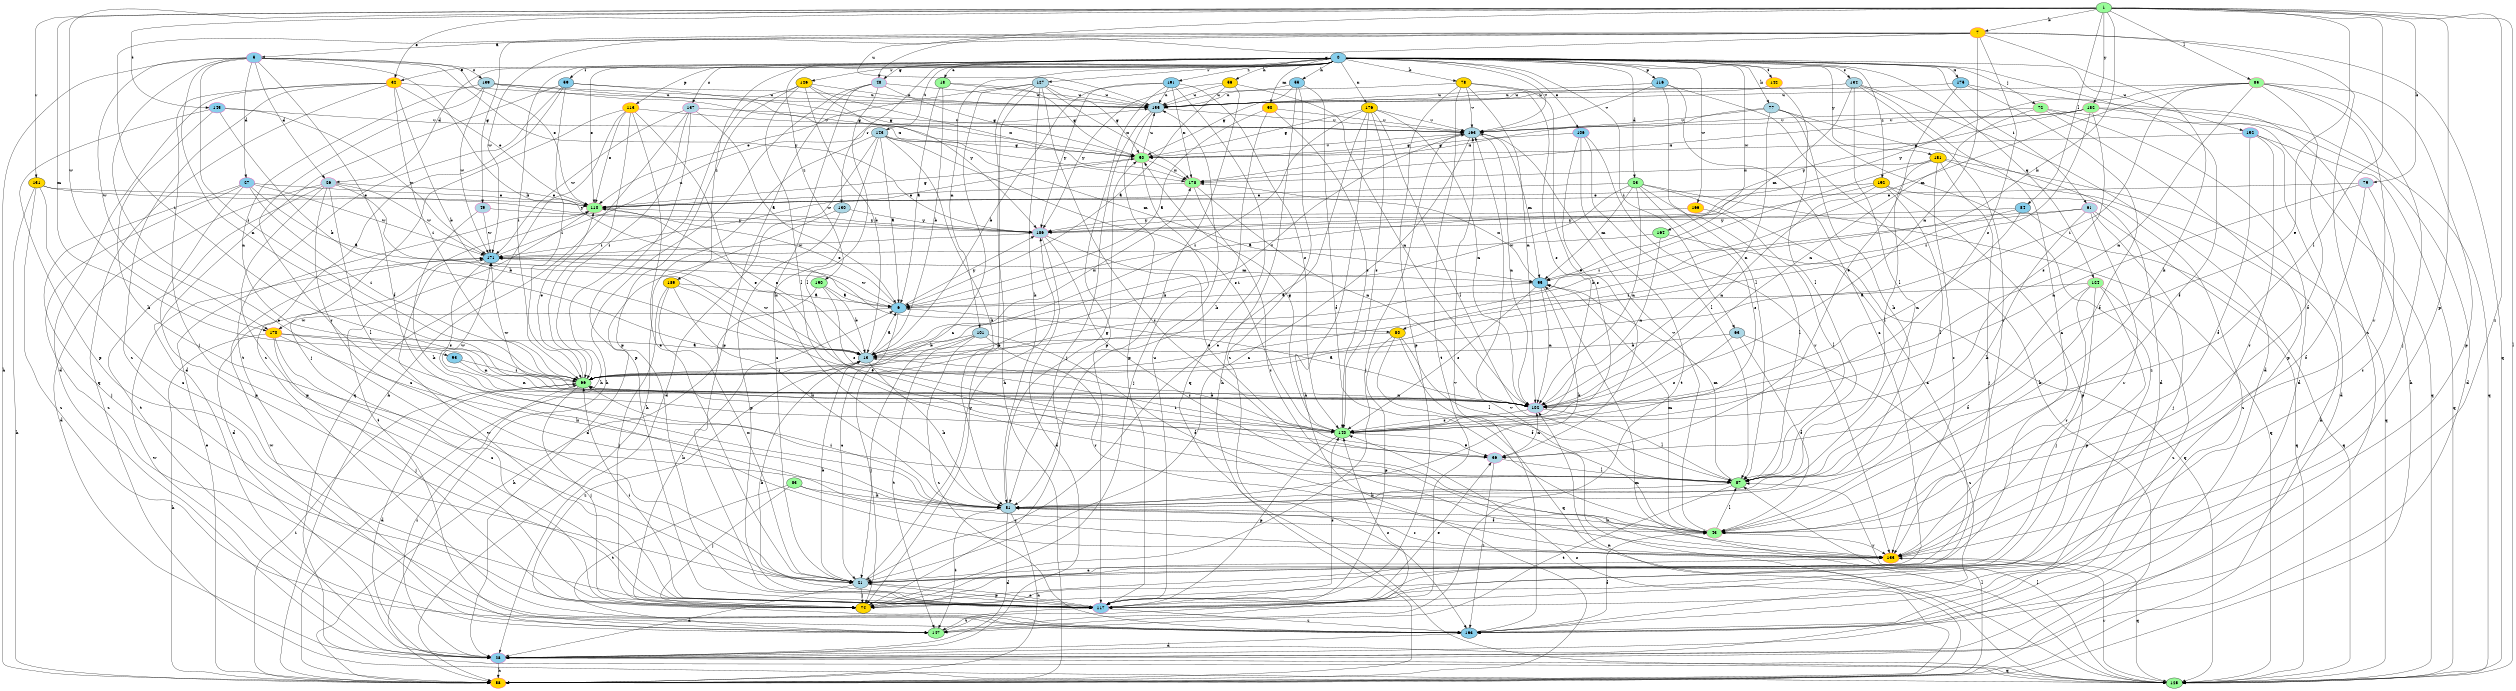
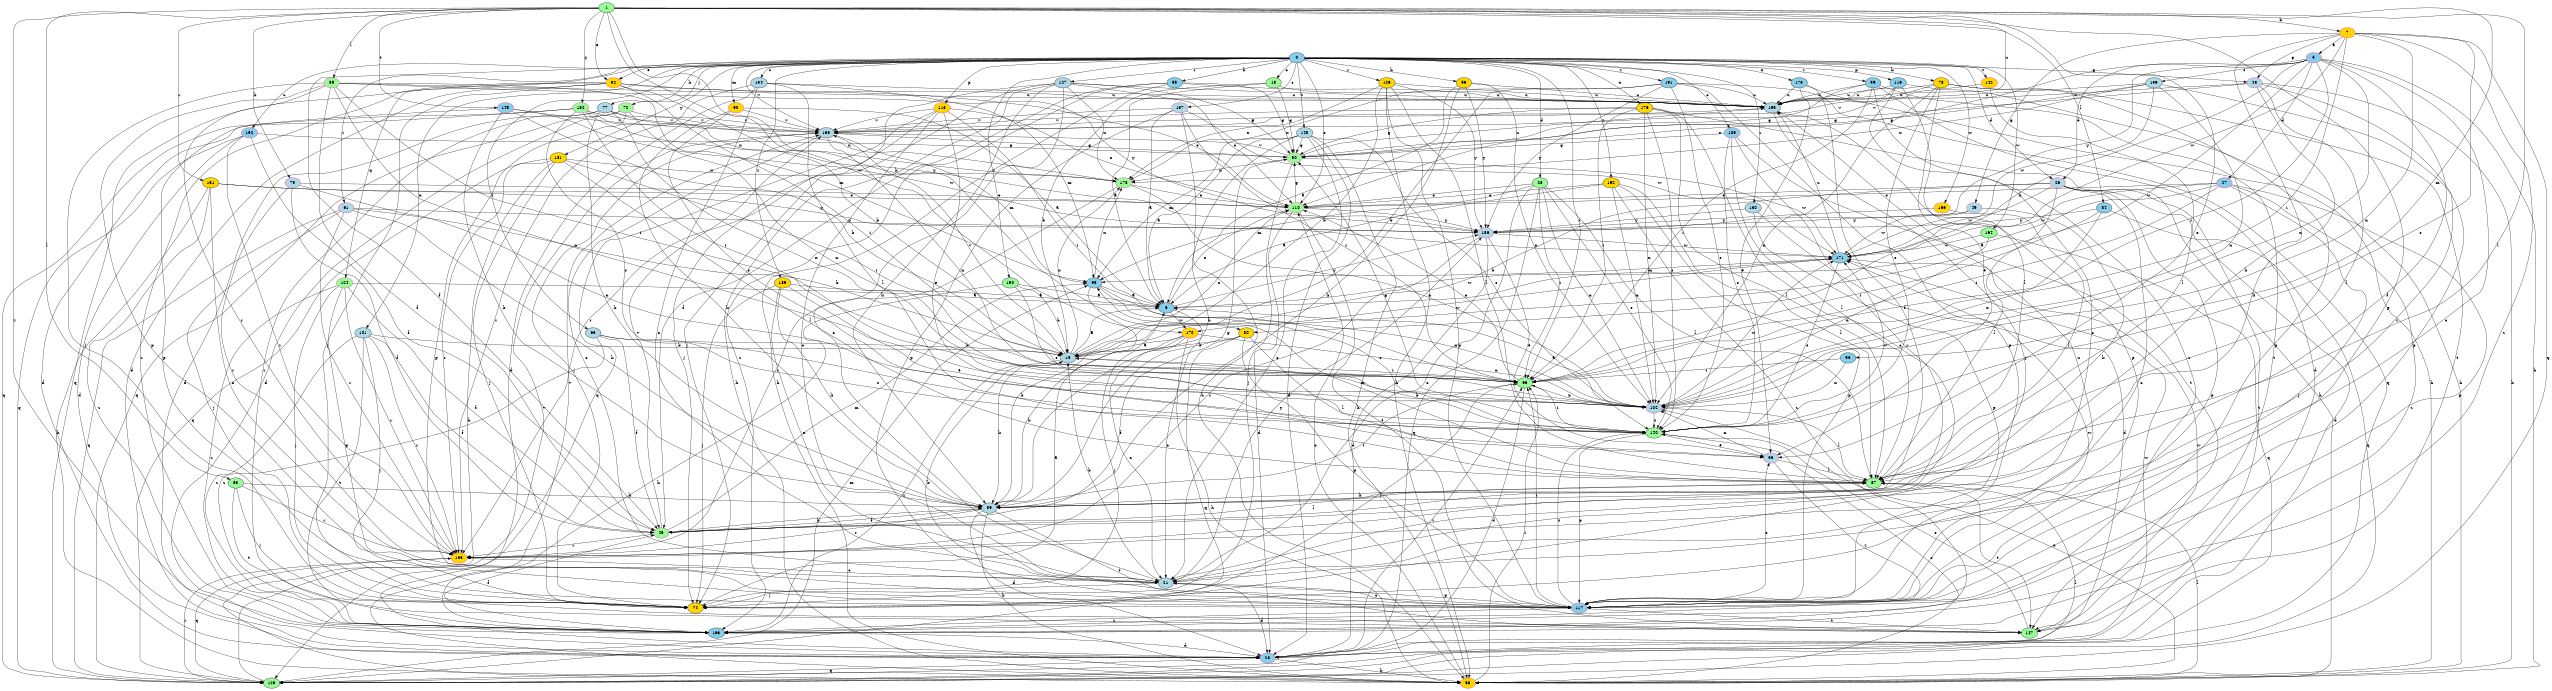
(2512, 307) -> (55, 20)
(684, 458) -> (1056, 458)
(1008, 508) -> (989, 508)
